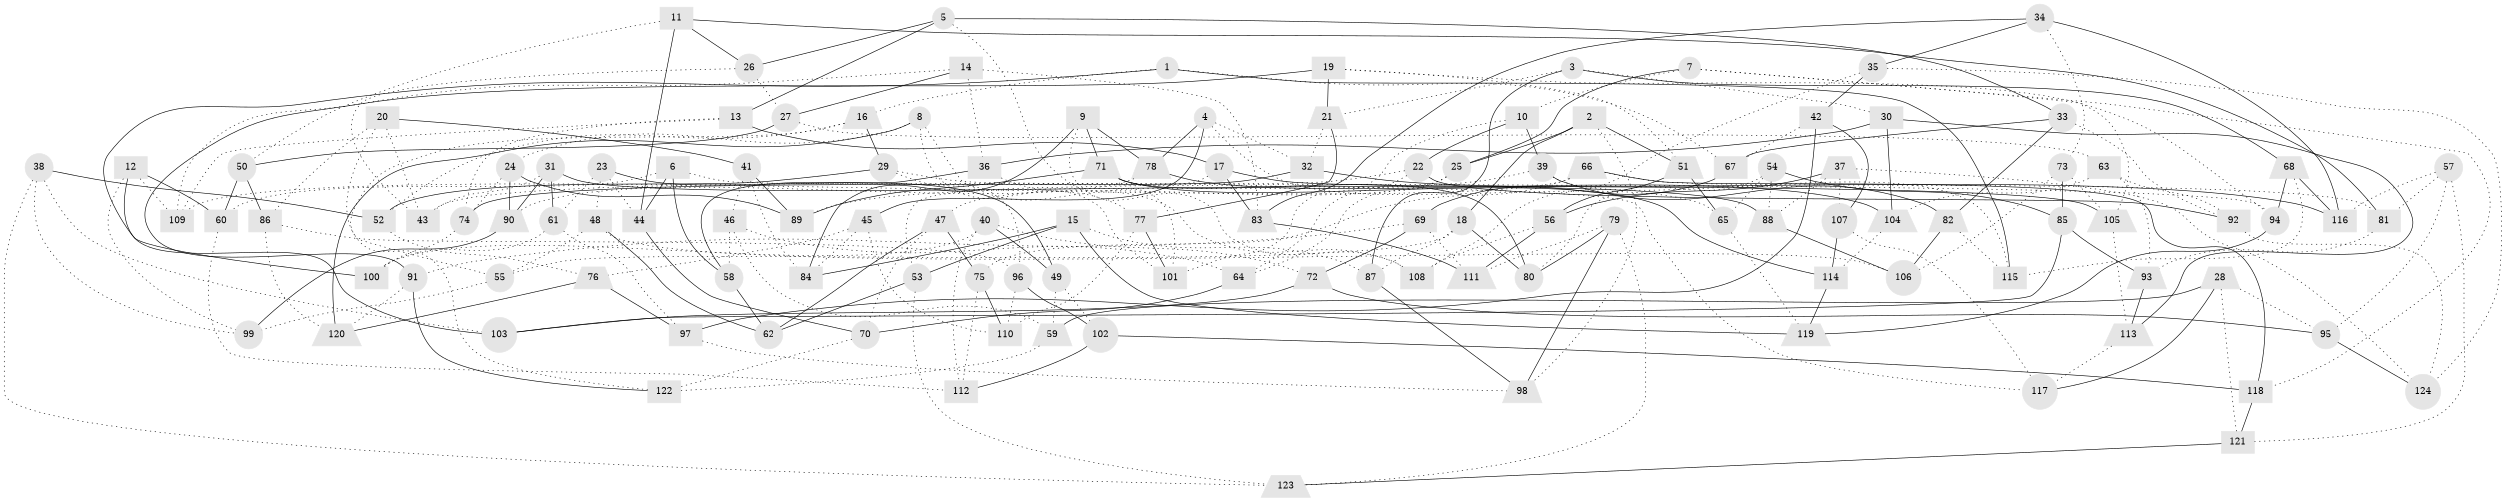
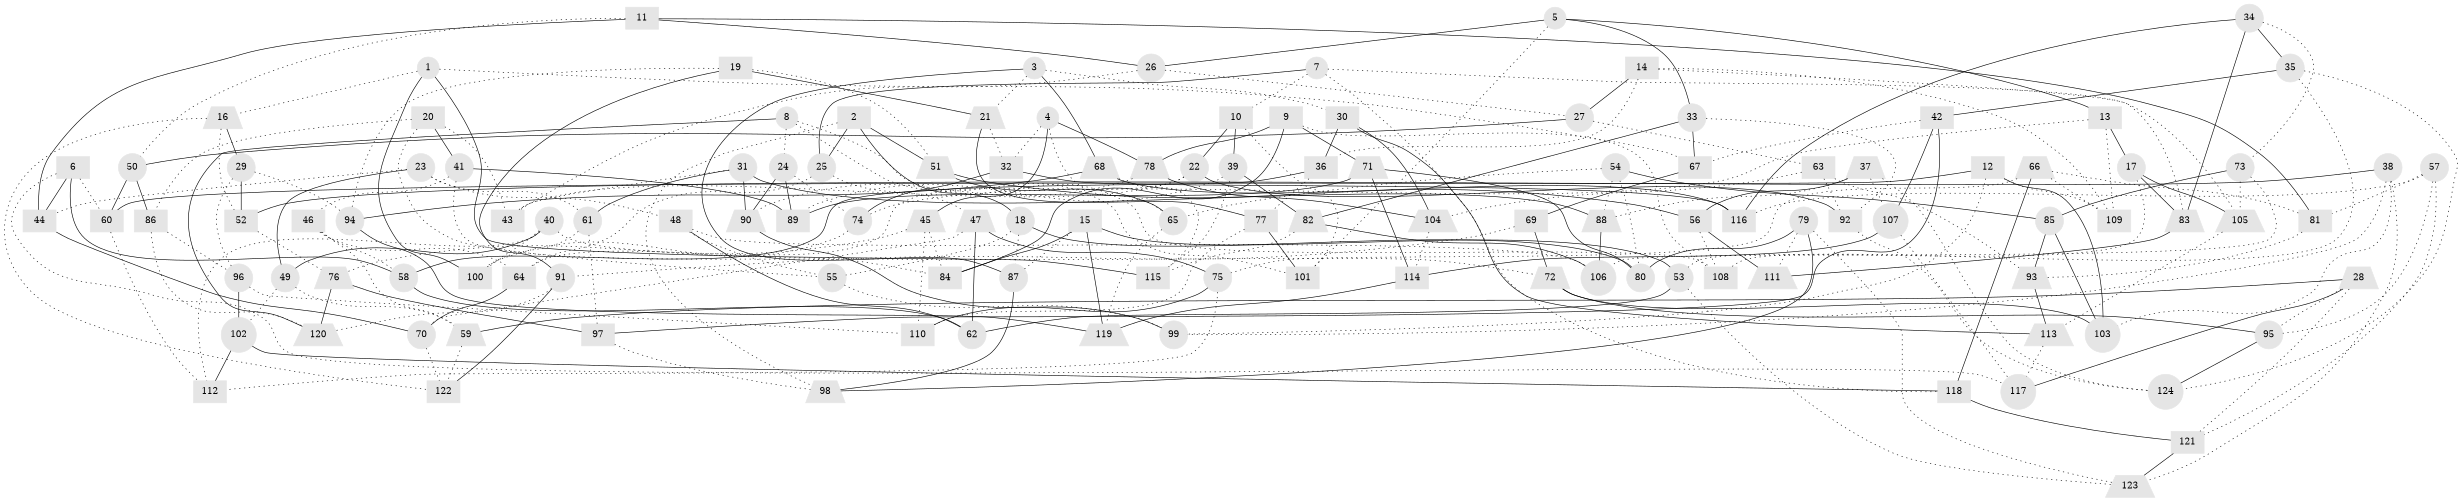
(1446, 249) -> none
